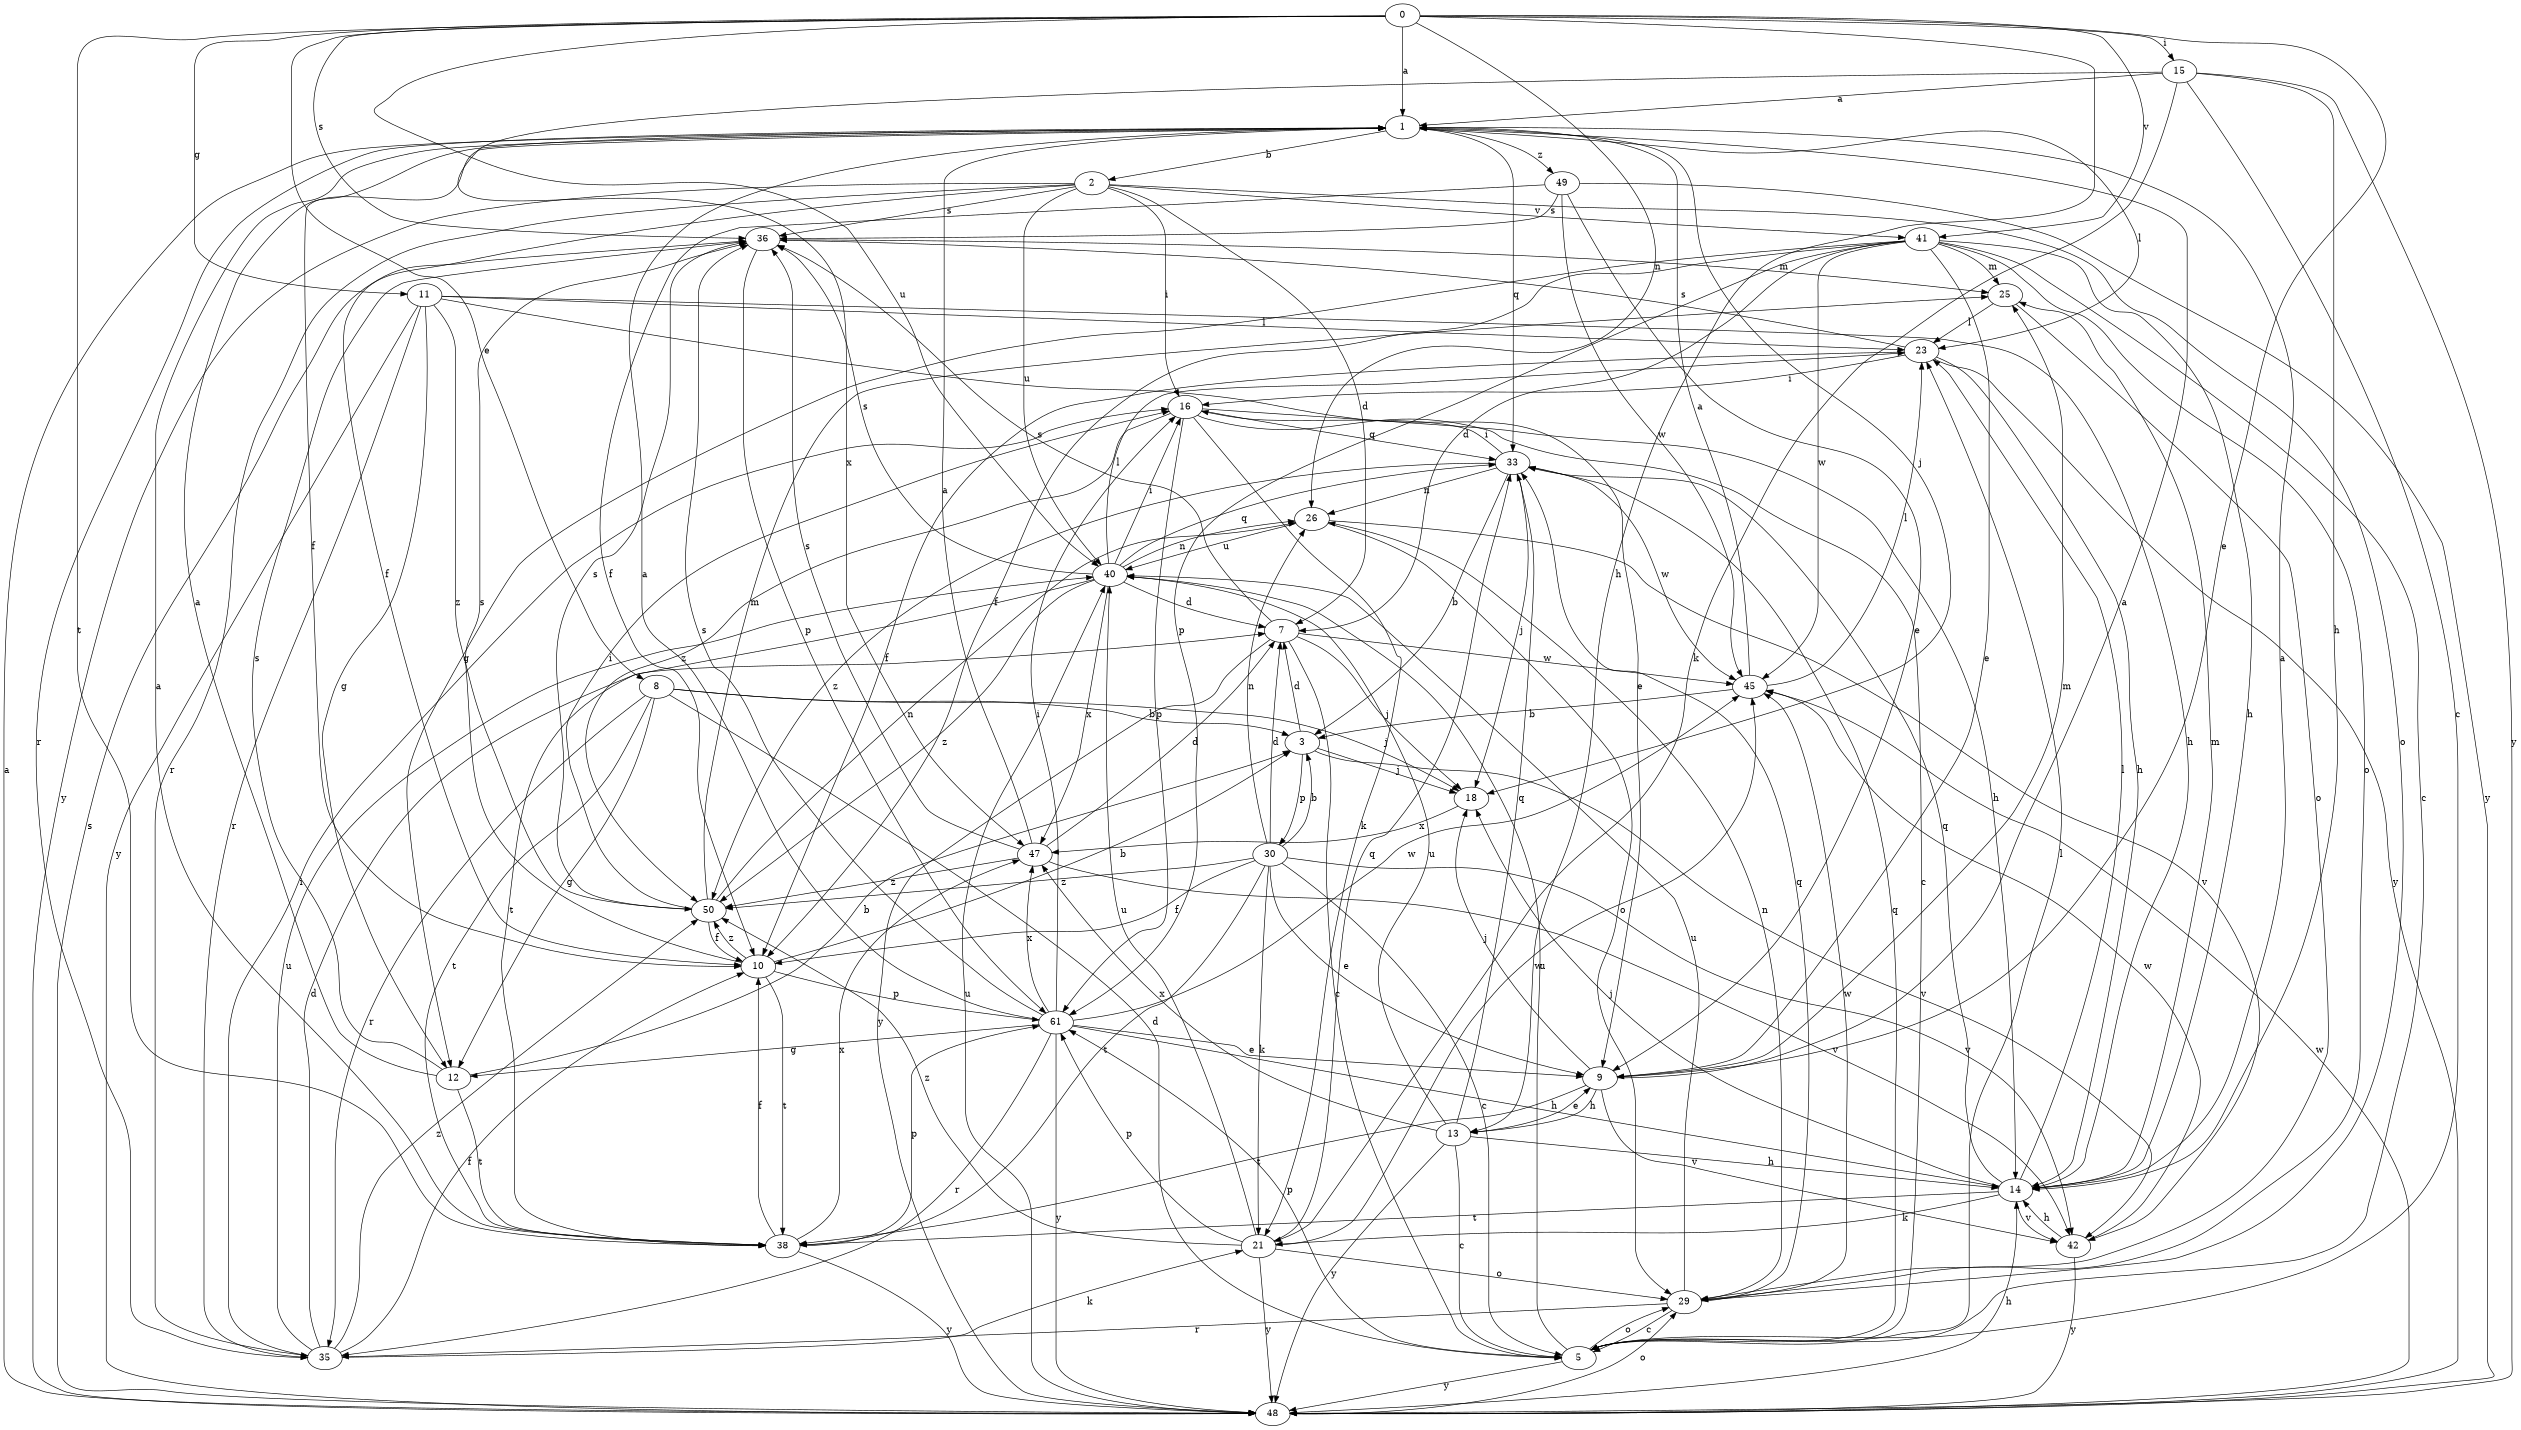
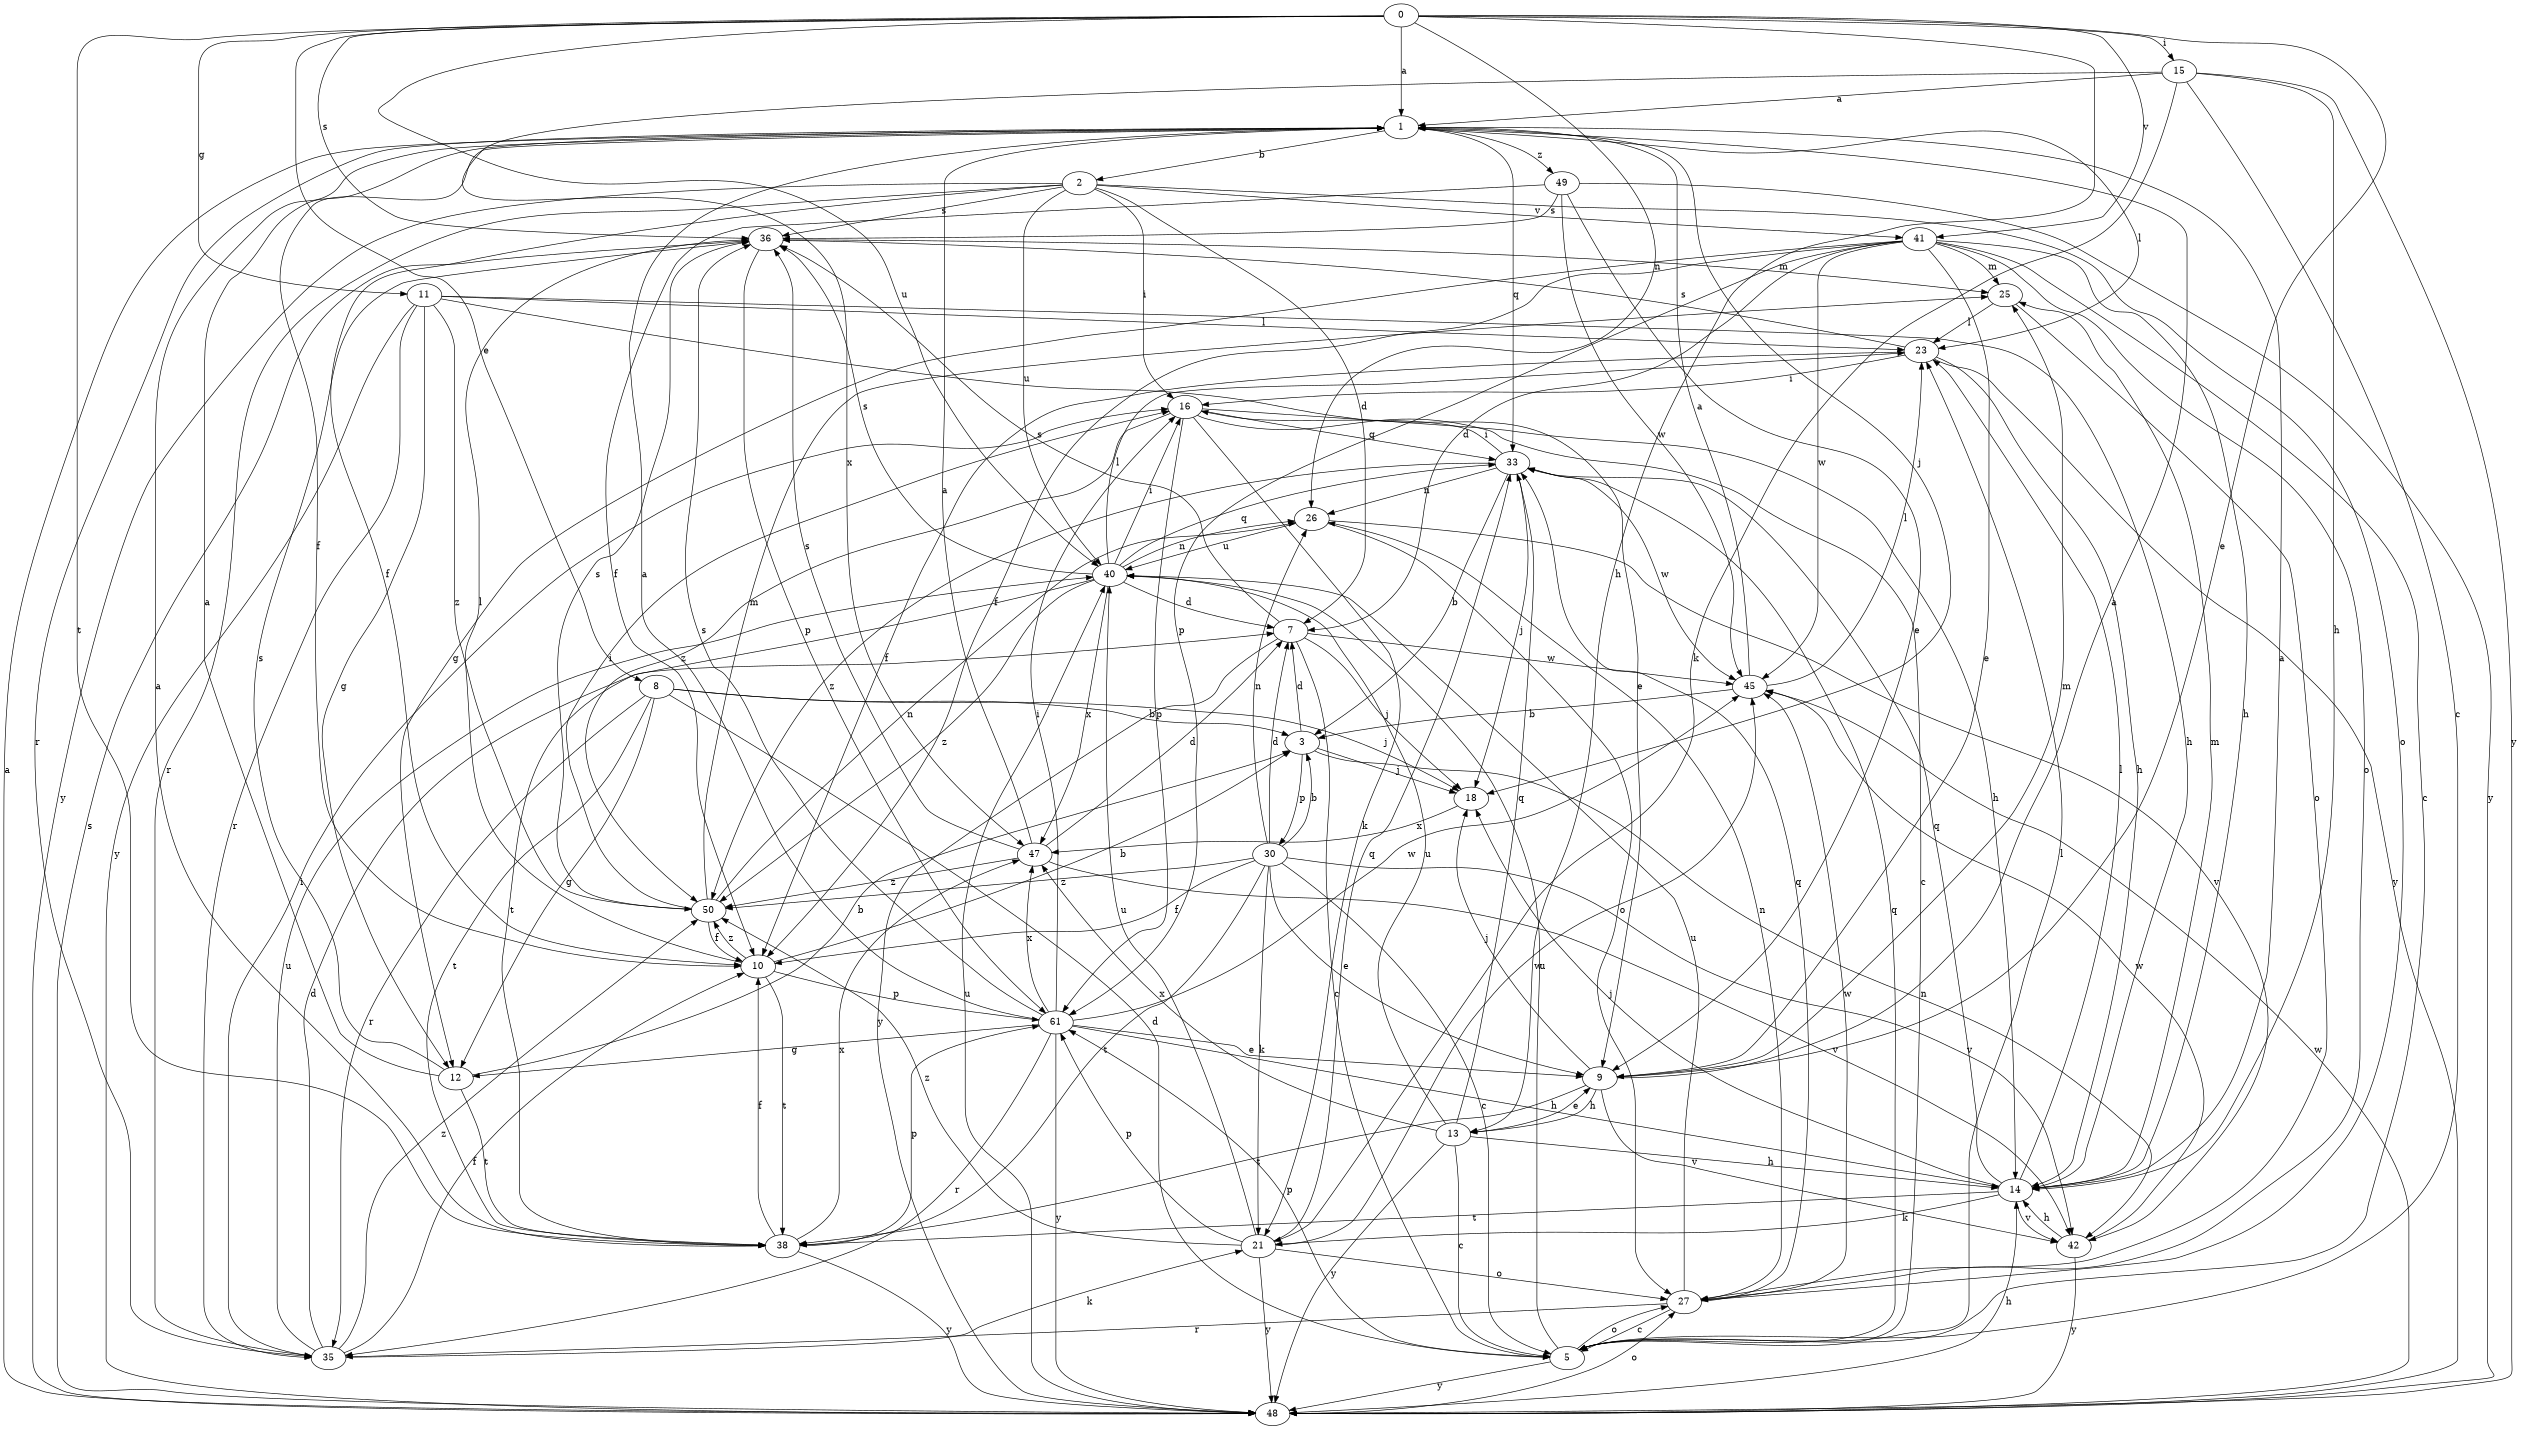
(482, 603) -> (481, 603)
(1924, 994) -> (1924, 994)
(1684, 1302) -> (1684, 1302)
